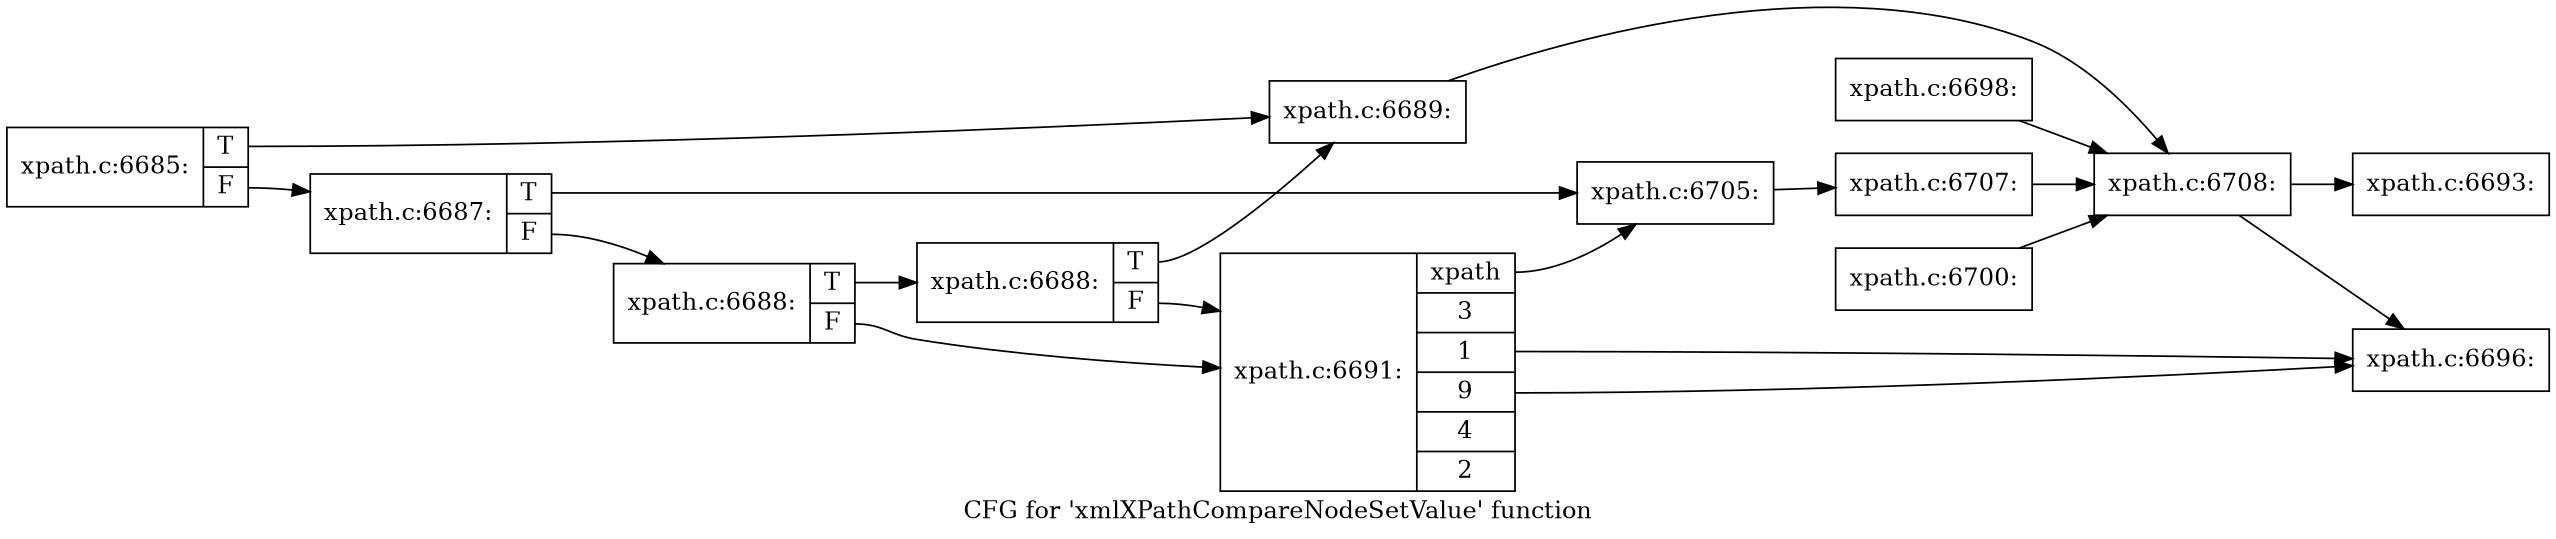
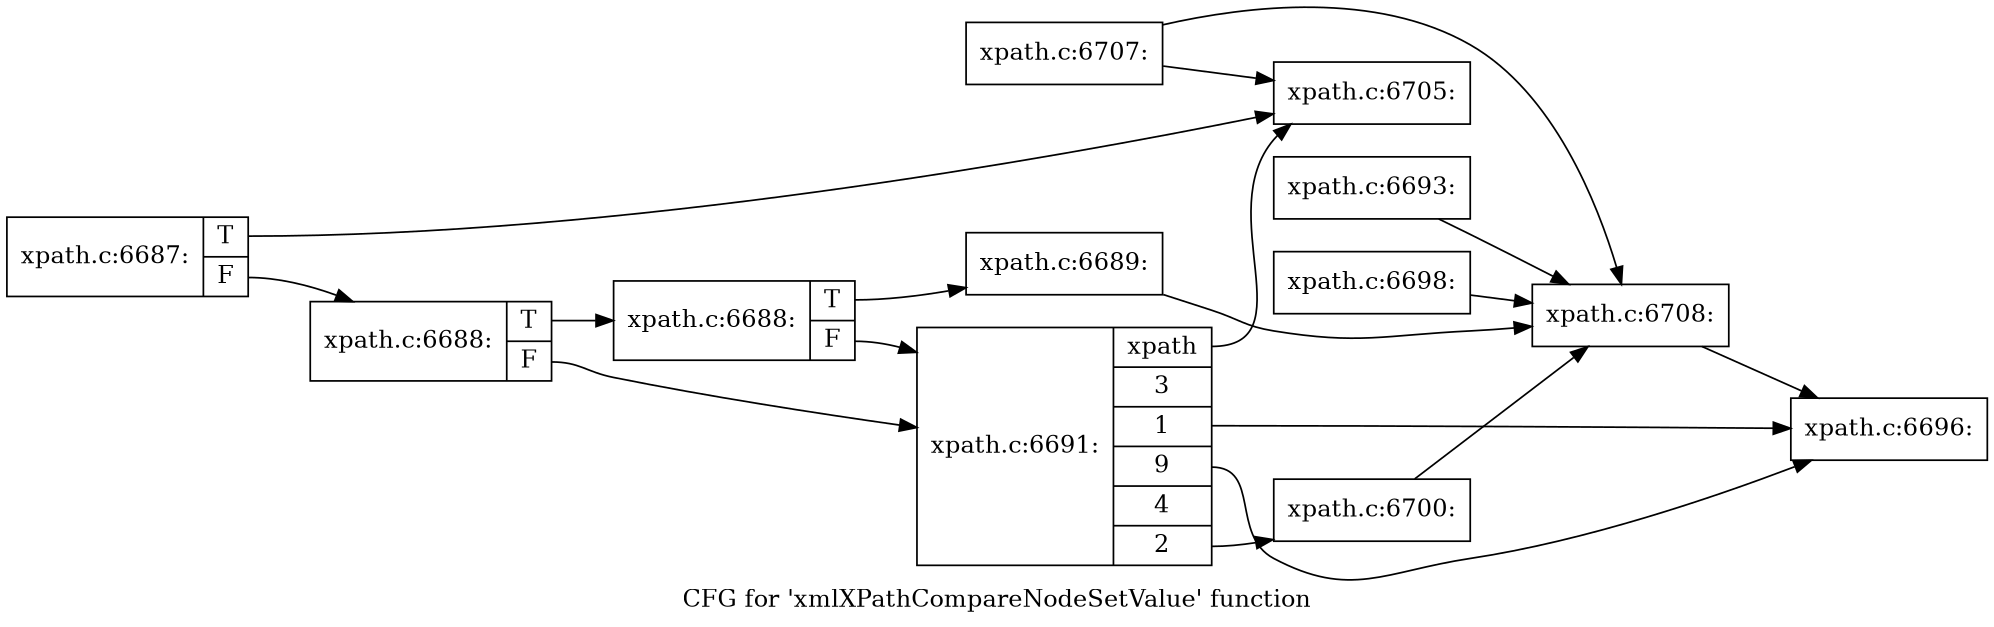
(128, 167) -> none
(2313, 184) -> (1496, 247)
(1796, 189) -> (1210, 72)
none -> (1234, 545)
